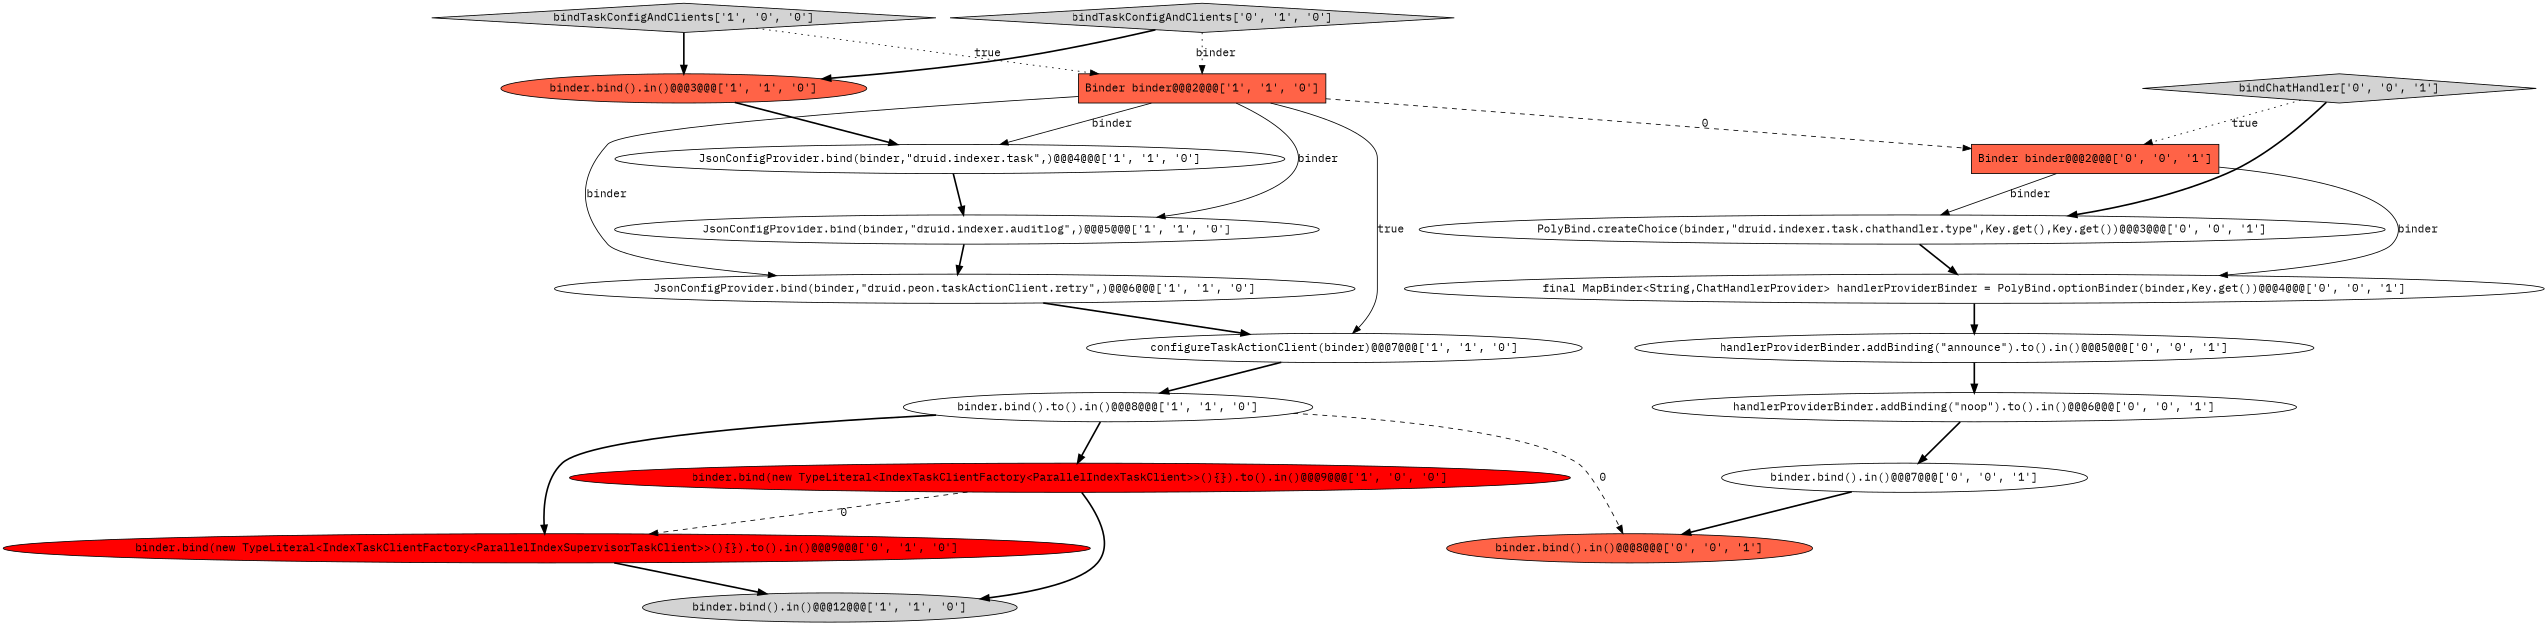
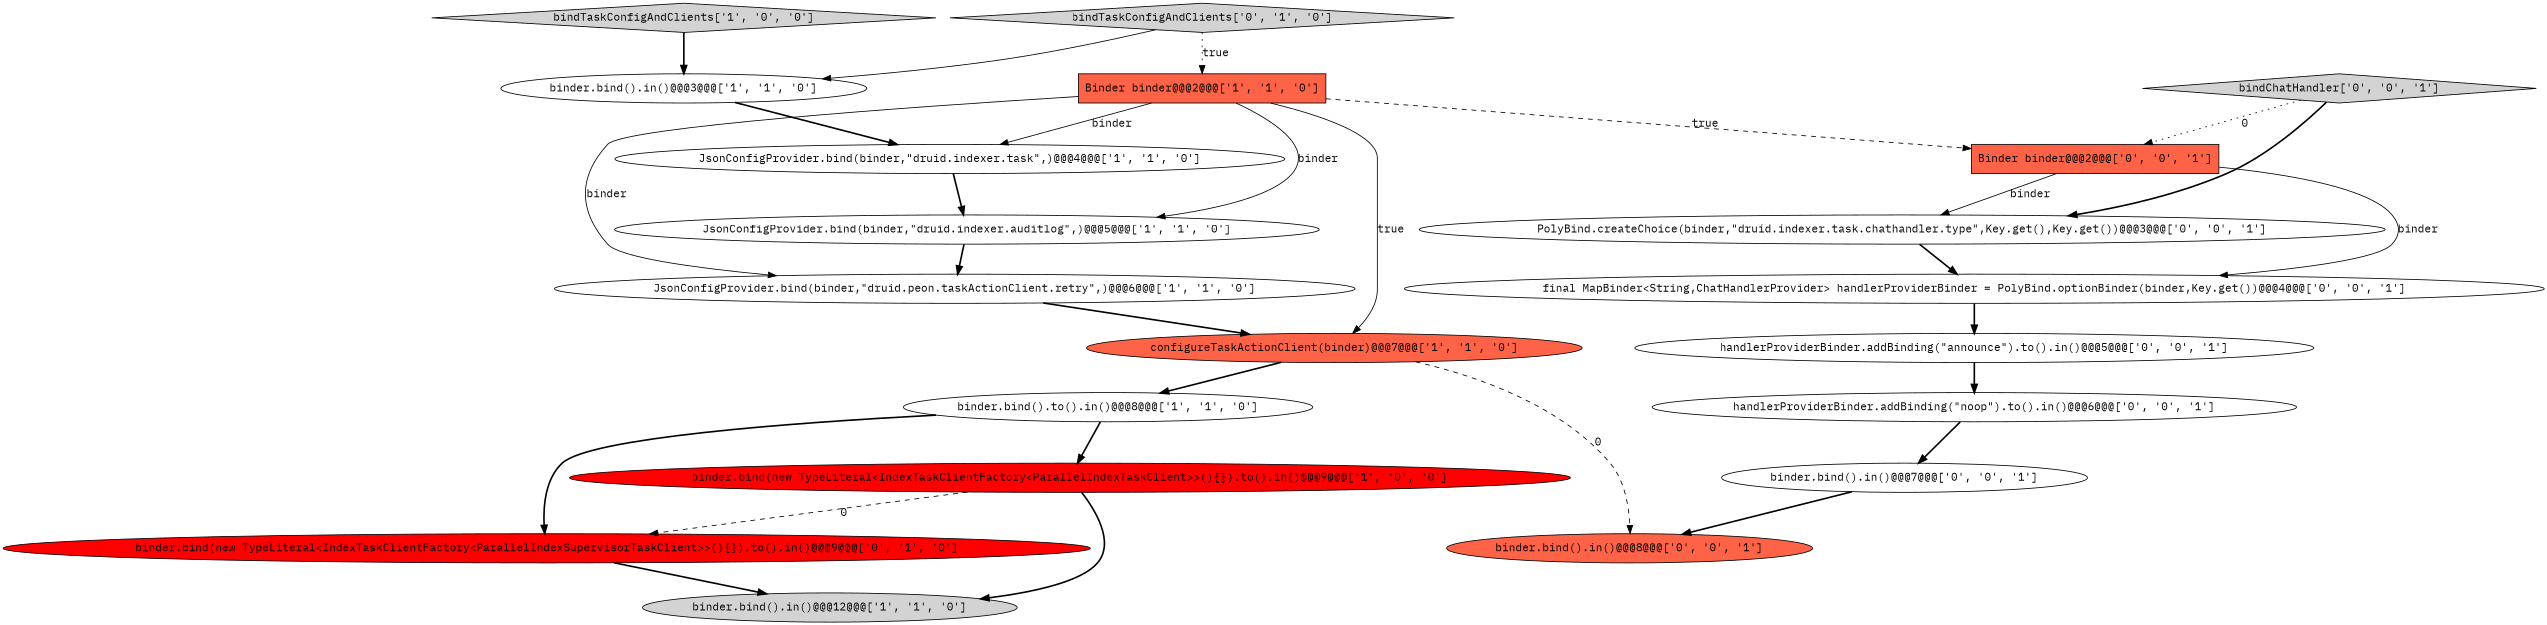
(923, 50) -> none
(1216, 53) -> (1216, 53)
(978, 63) -> (994, 61)
(684, 88) -> (684, 88)
(1705, 124) -> (1705, 124)
(2245, 124) -> (2245, 124)
(1334, 348) -> (1334, 348)
(1475, 432) -> (1550, 414)
